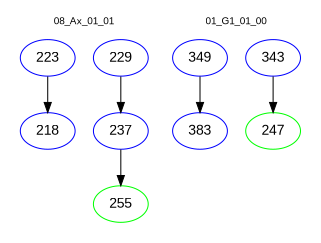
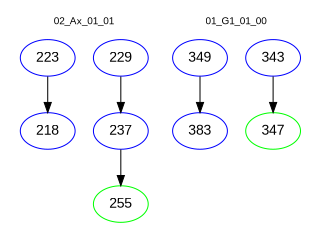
(84, 22) -> (84, 22)
(273, 131) -> (273, 131)
